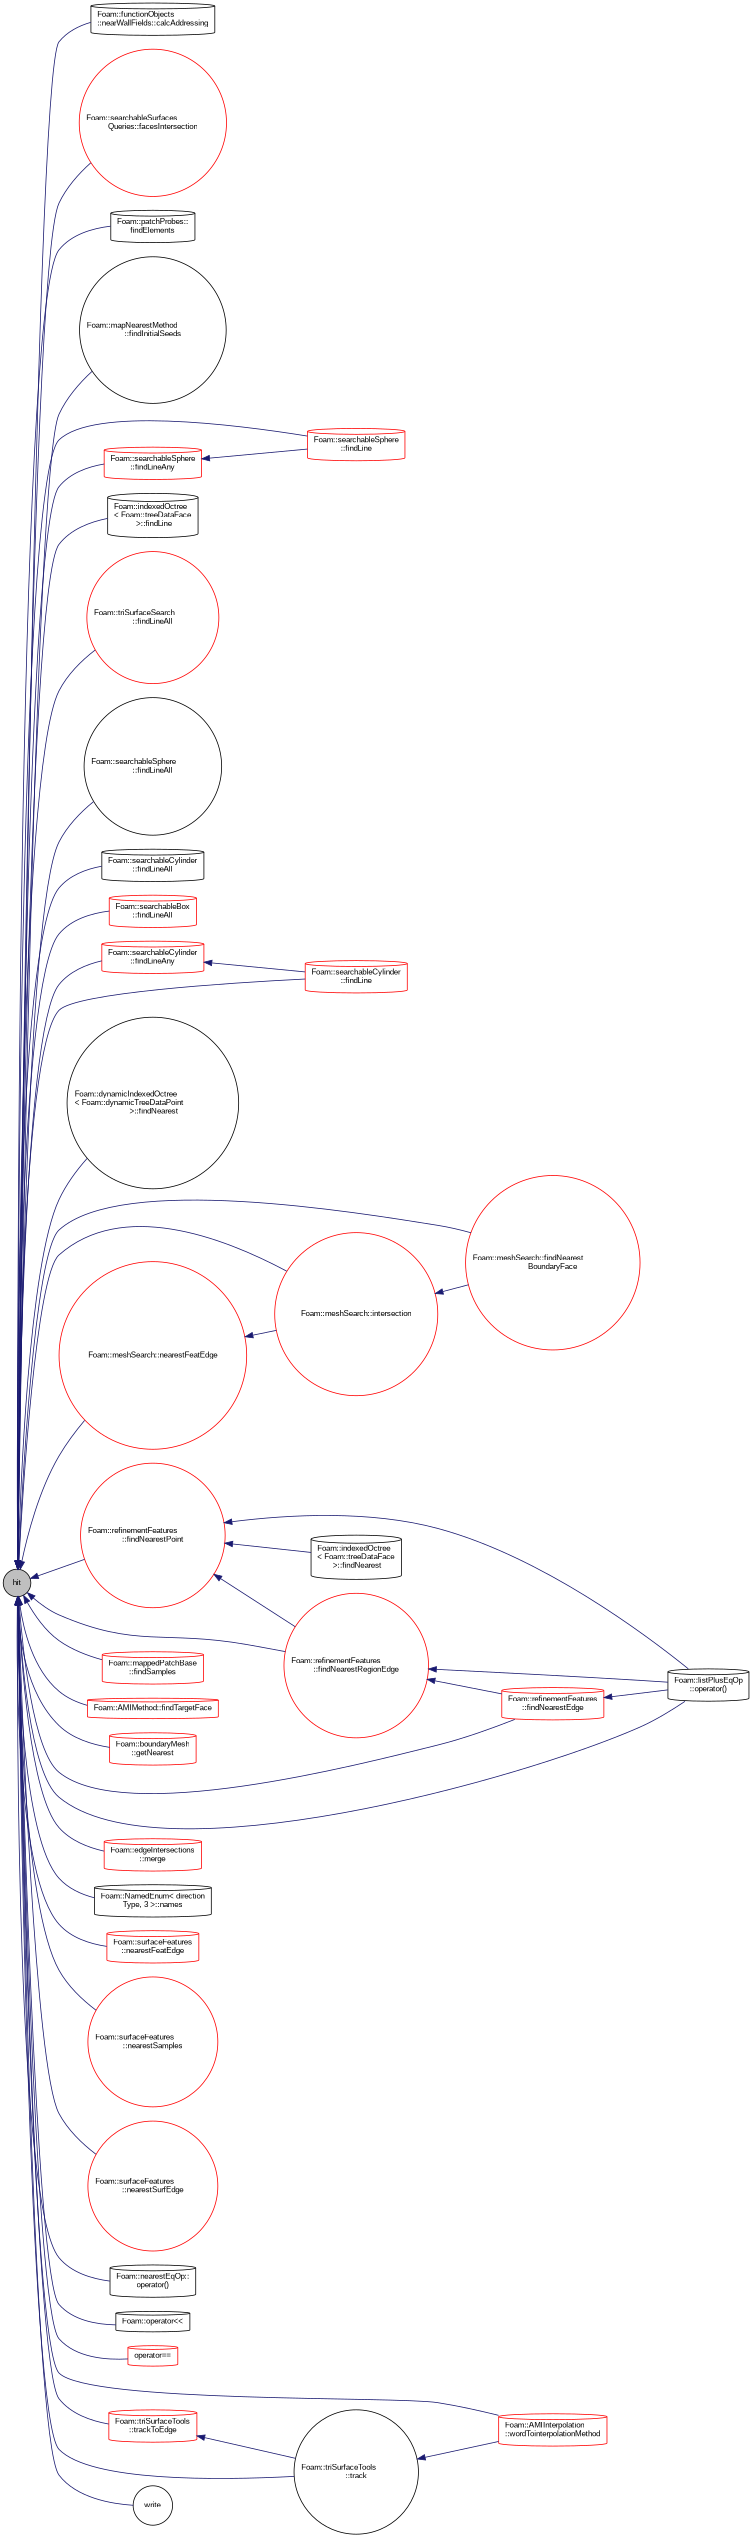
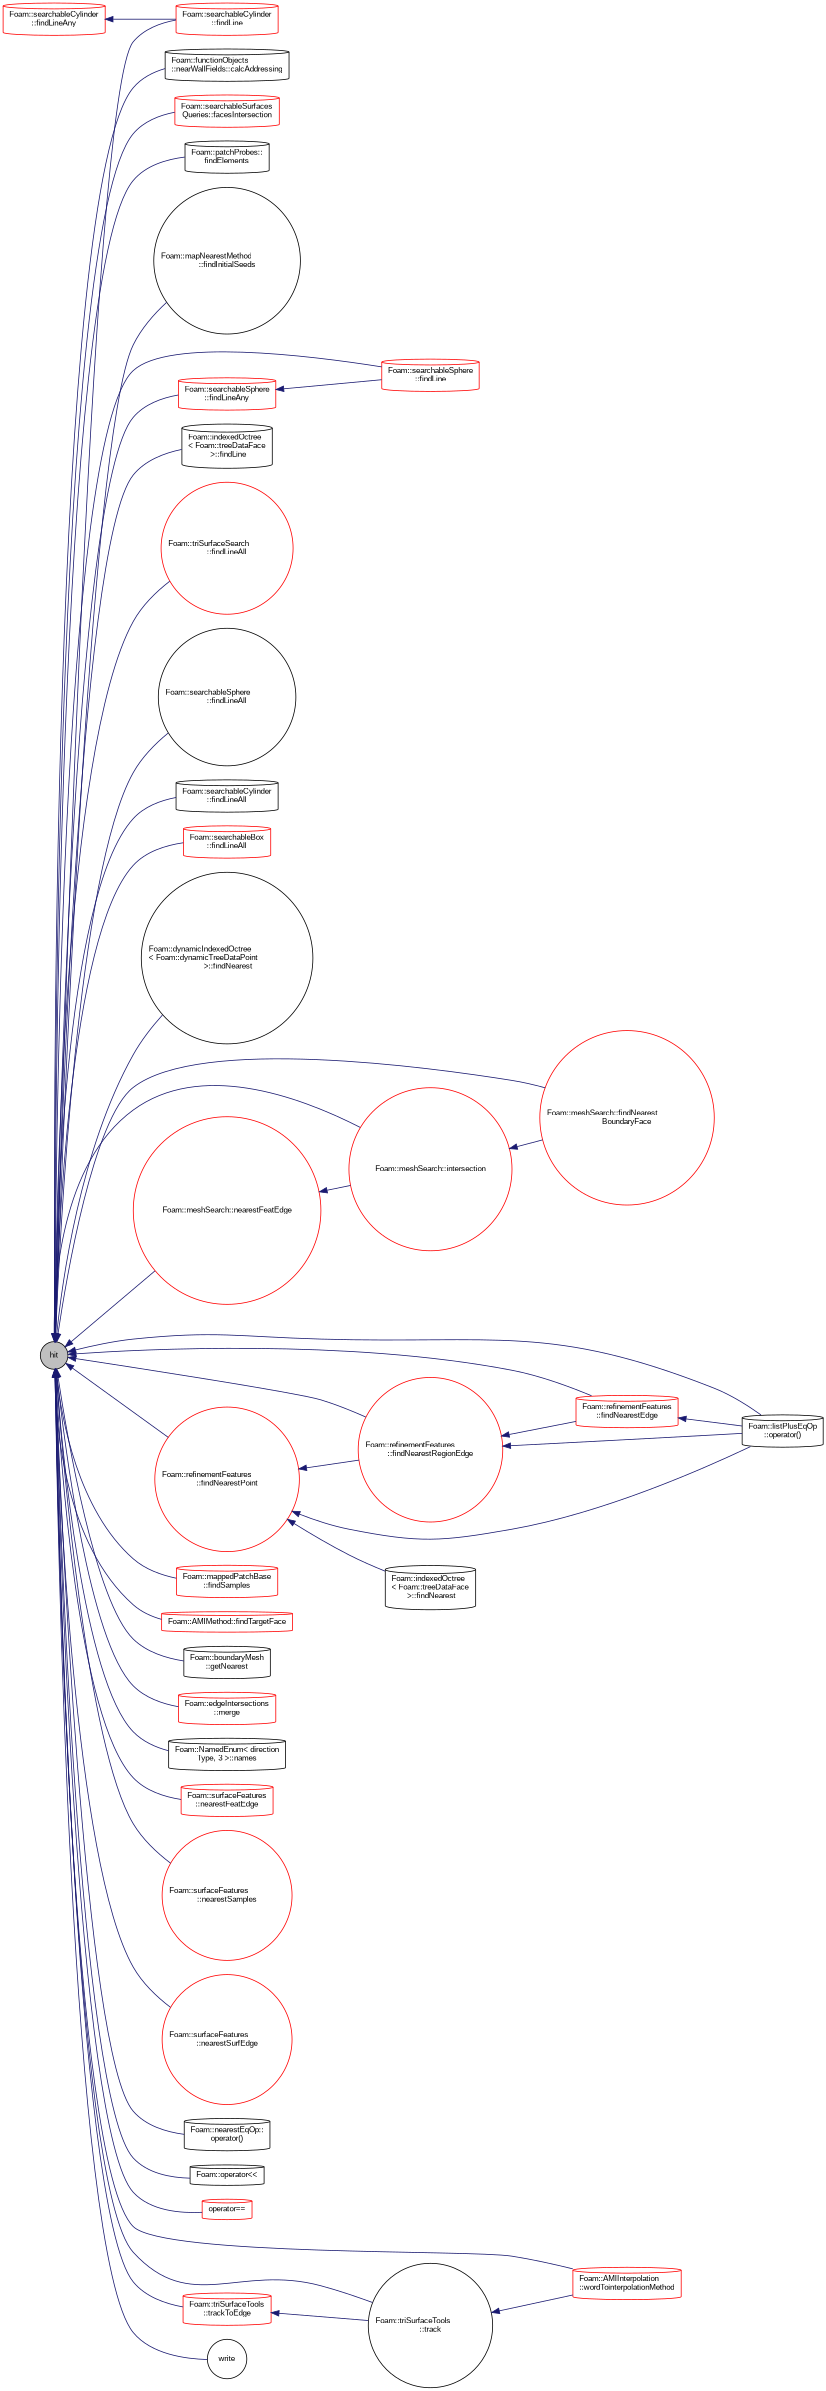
(153, 123) -> (227, 111)
(25, 1246) -> none
(153, 1749) -> (227, 1662)
